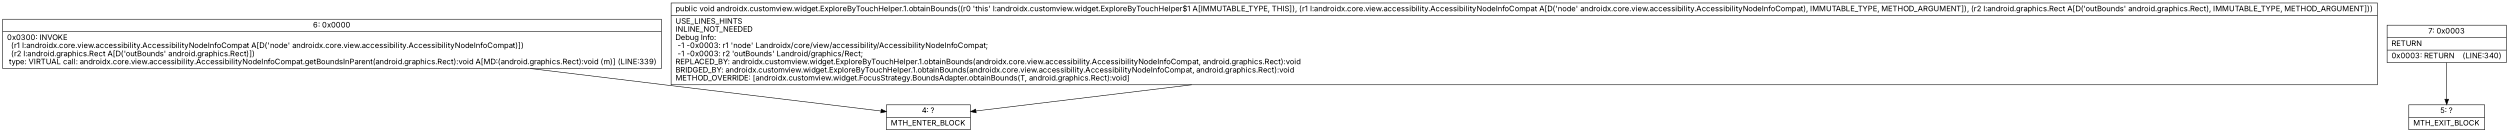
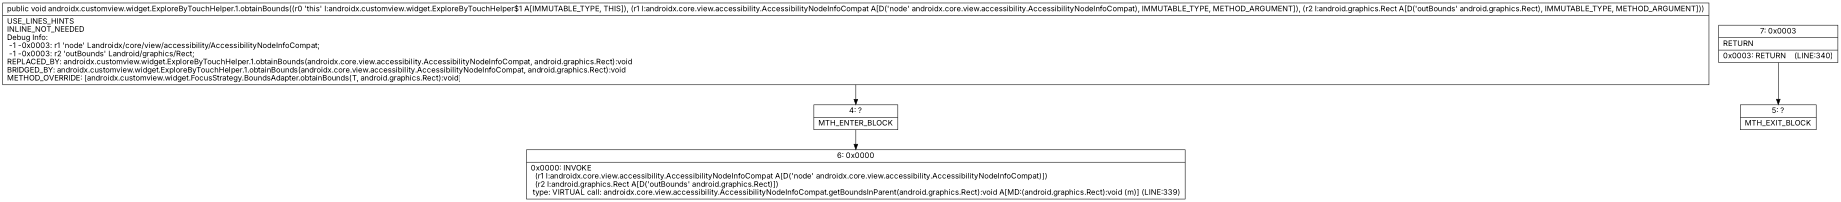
(40, 38) -> (563, 168)
(706, 90) -> (856, 137)
